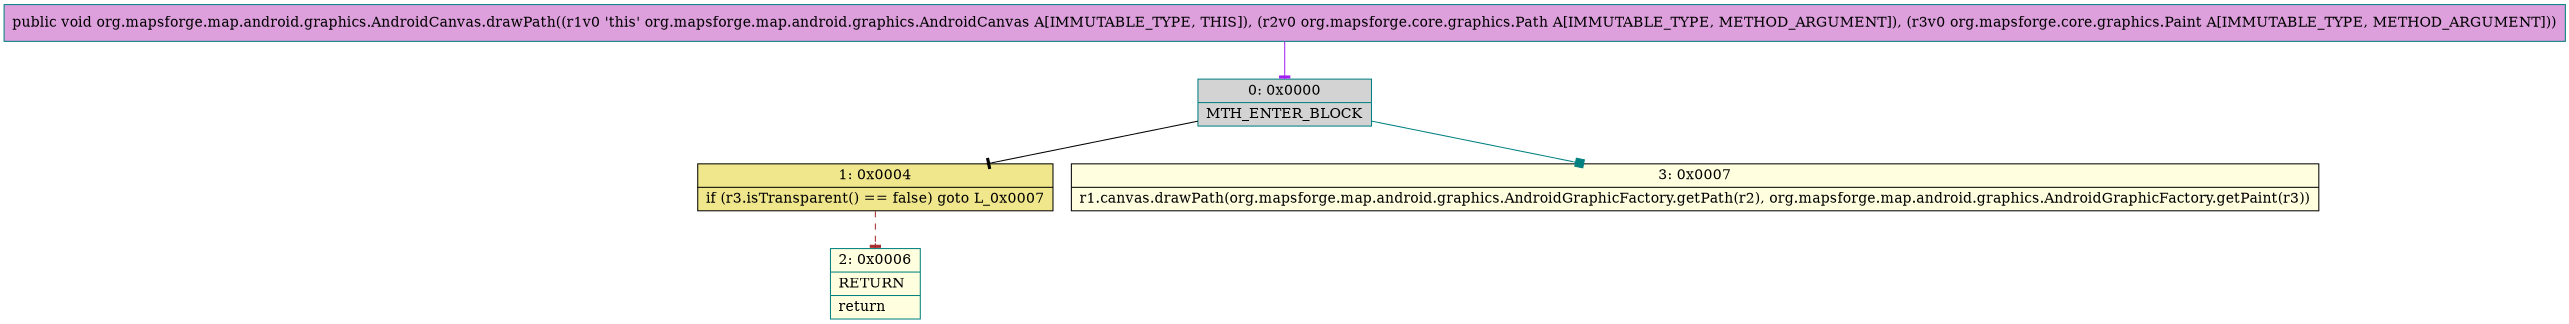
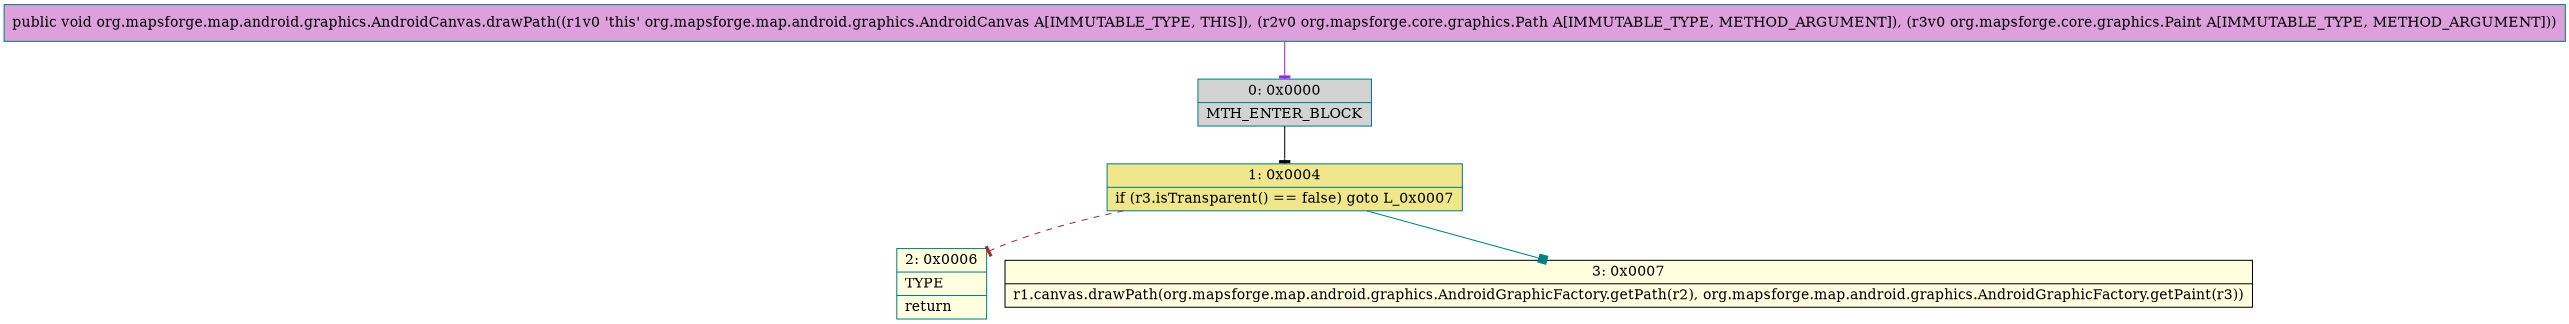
(1473, 141) -> (1452, 234)
(875, 187) -> (1285, 187)
(872, 283) -> (925, 283)
